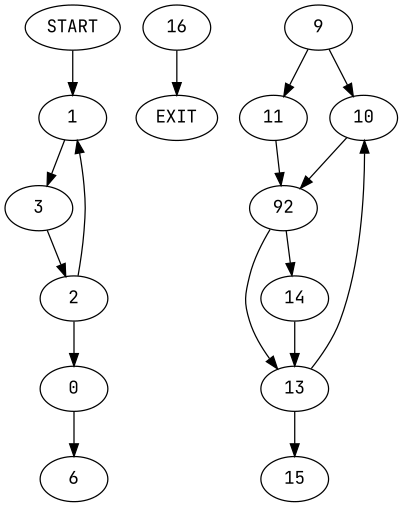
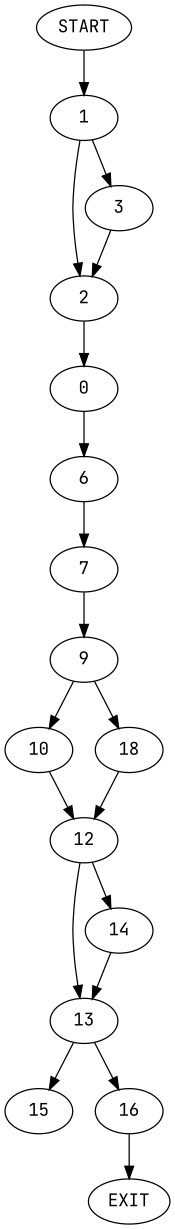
(273, 118) -> (129, 750)
(283, 208) -> (84, 840)
(85, 214) -> (73, 202)
(355, 266) -> (104, 1060)
none -> (84, 569)
